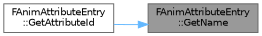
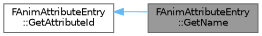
(126, 25) -> (136, 12)
